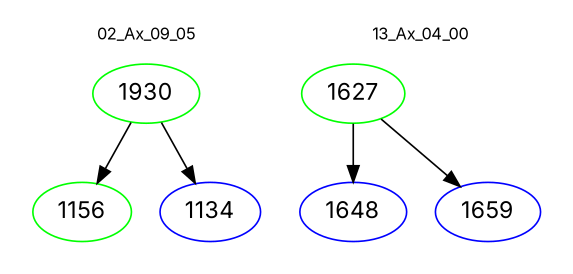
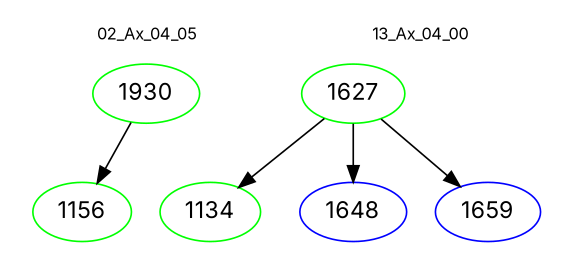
(147, 35) -> (147, 35)
(174, 146) -> (299, 139)
(210, 212) -> (210, 212)
